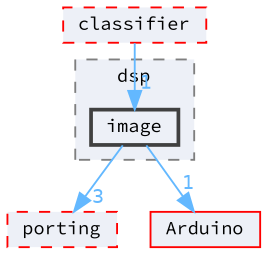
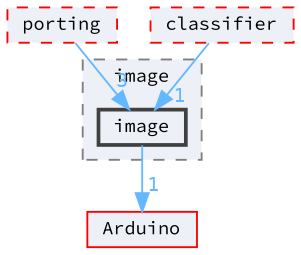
(135, 77) -> (142, 77)
(103, 172) -> (98, 71)
